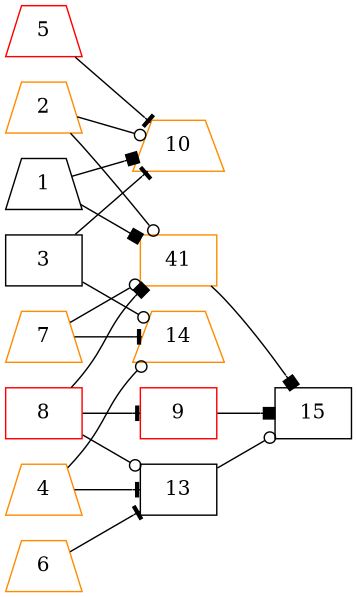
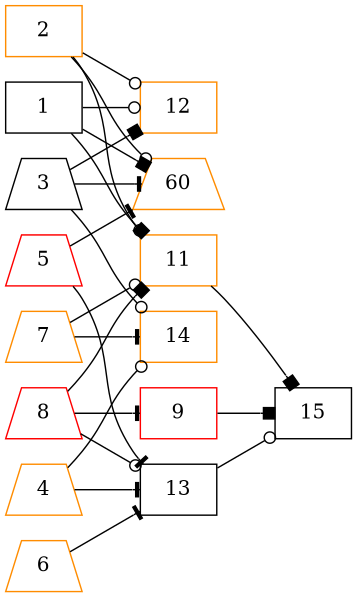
(44, 108) -> (44, 31)
none -> (179, 108)
(179, 146) -> (179, 184)
(44, 184) -> (44, 108)
(44, 260) -> (44, 184)
(179, 260) -> (179, 260)
(179, 337) -> (179, 337)
none -> (106, 372)
(44, 413) -> (44, 413)
